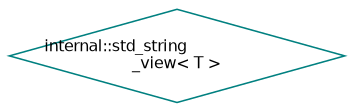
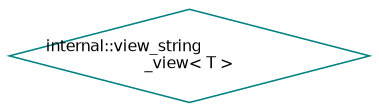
(177, 56) -> (189, 56)
